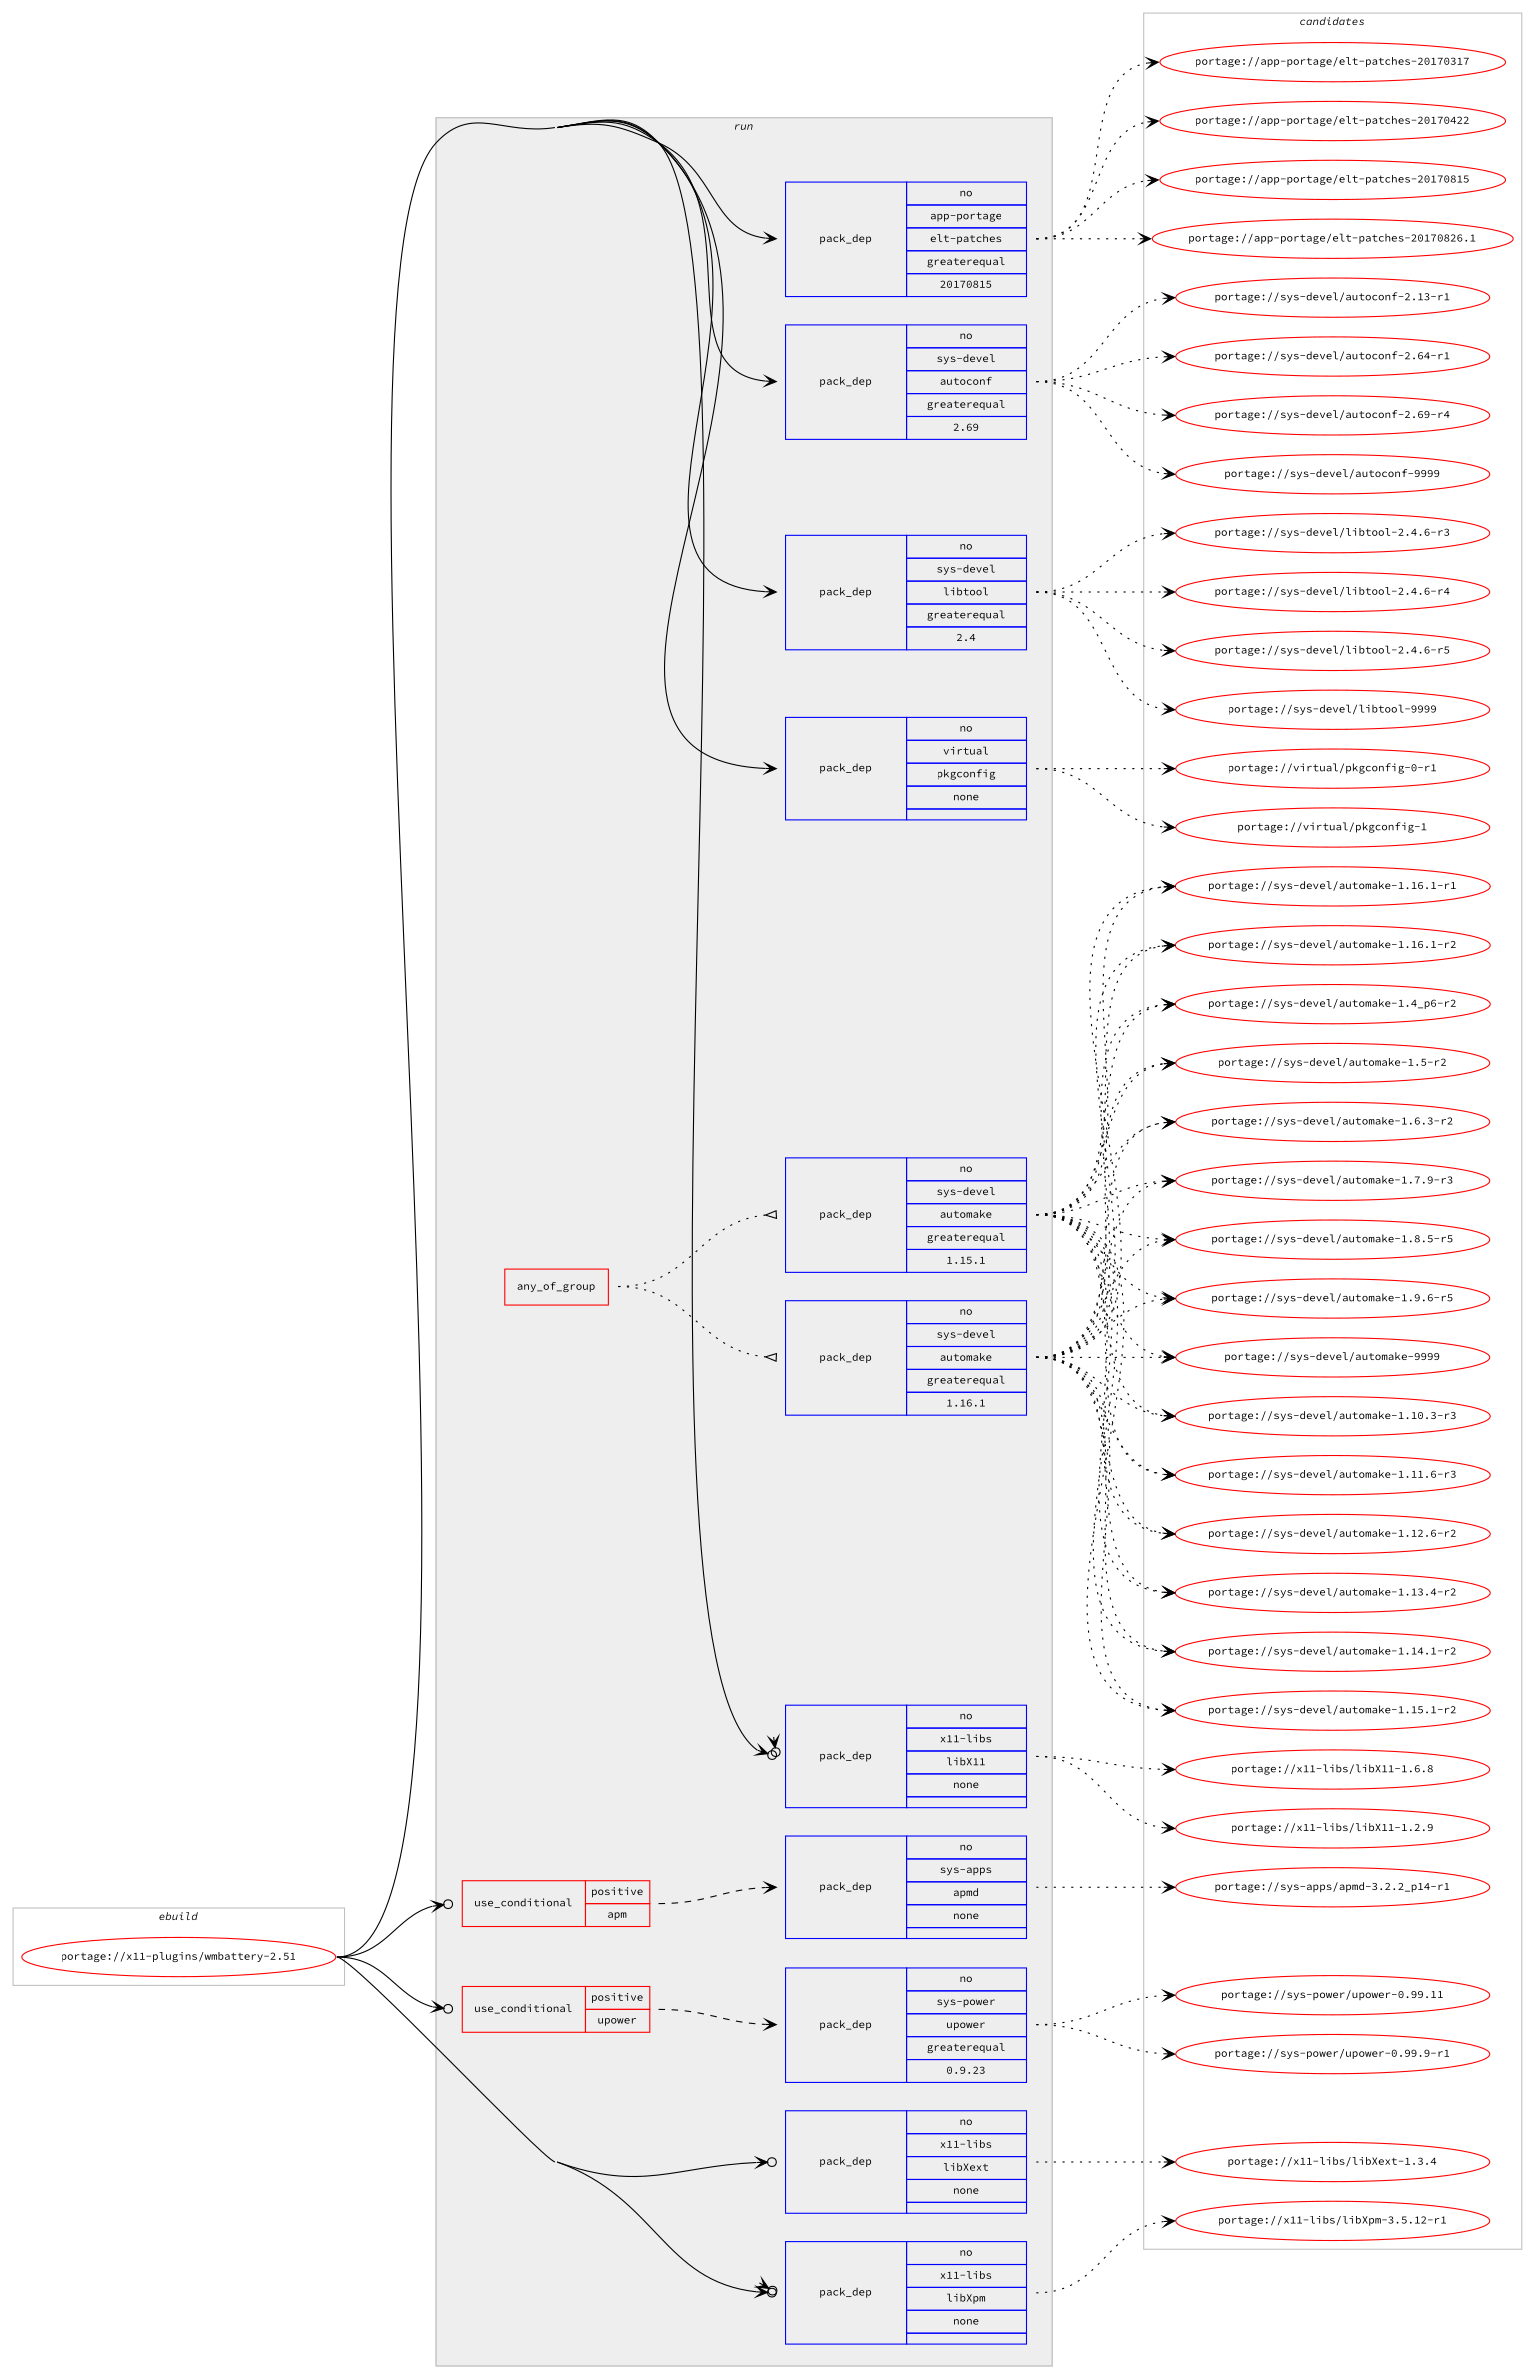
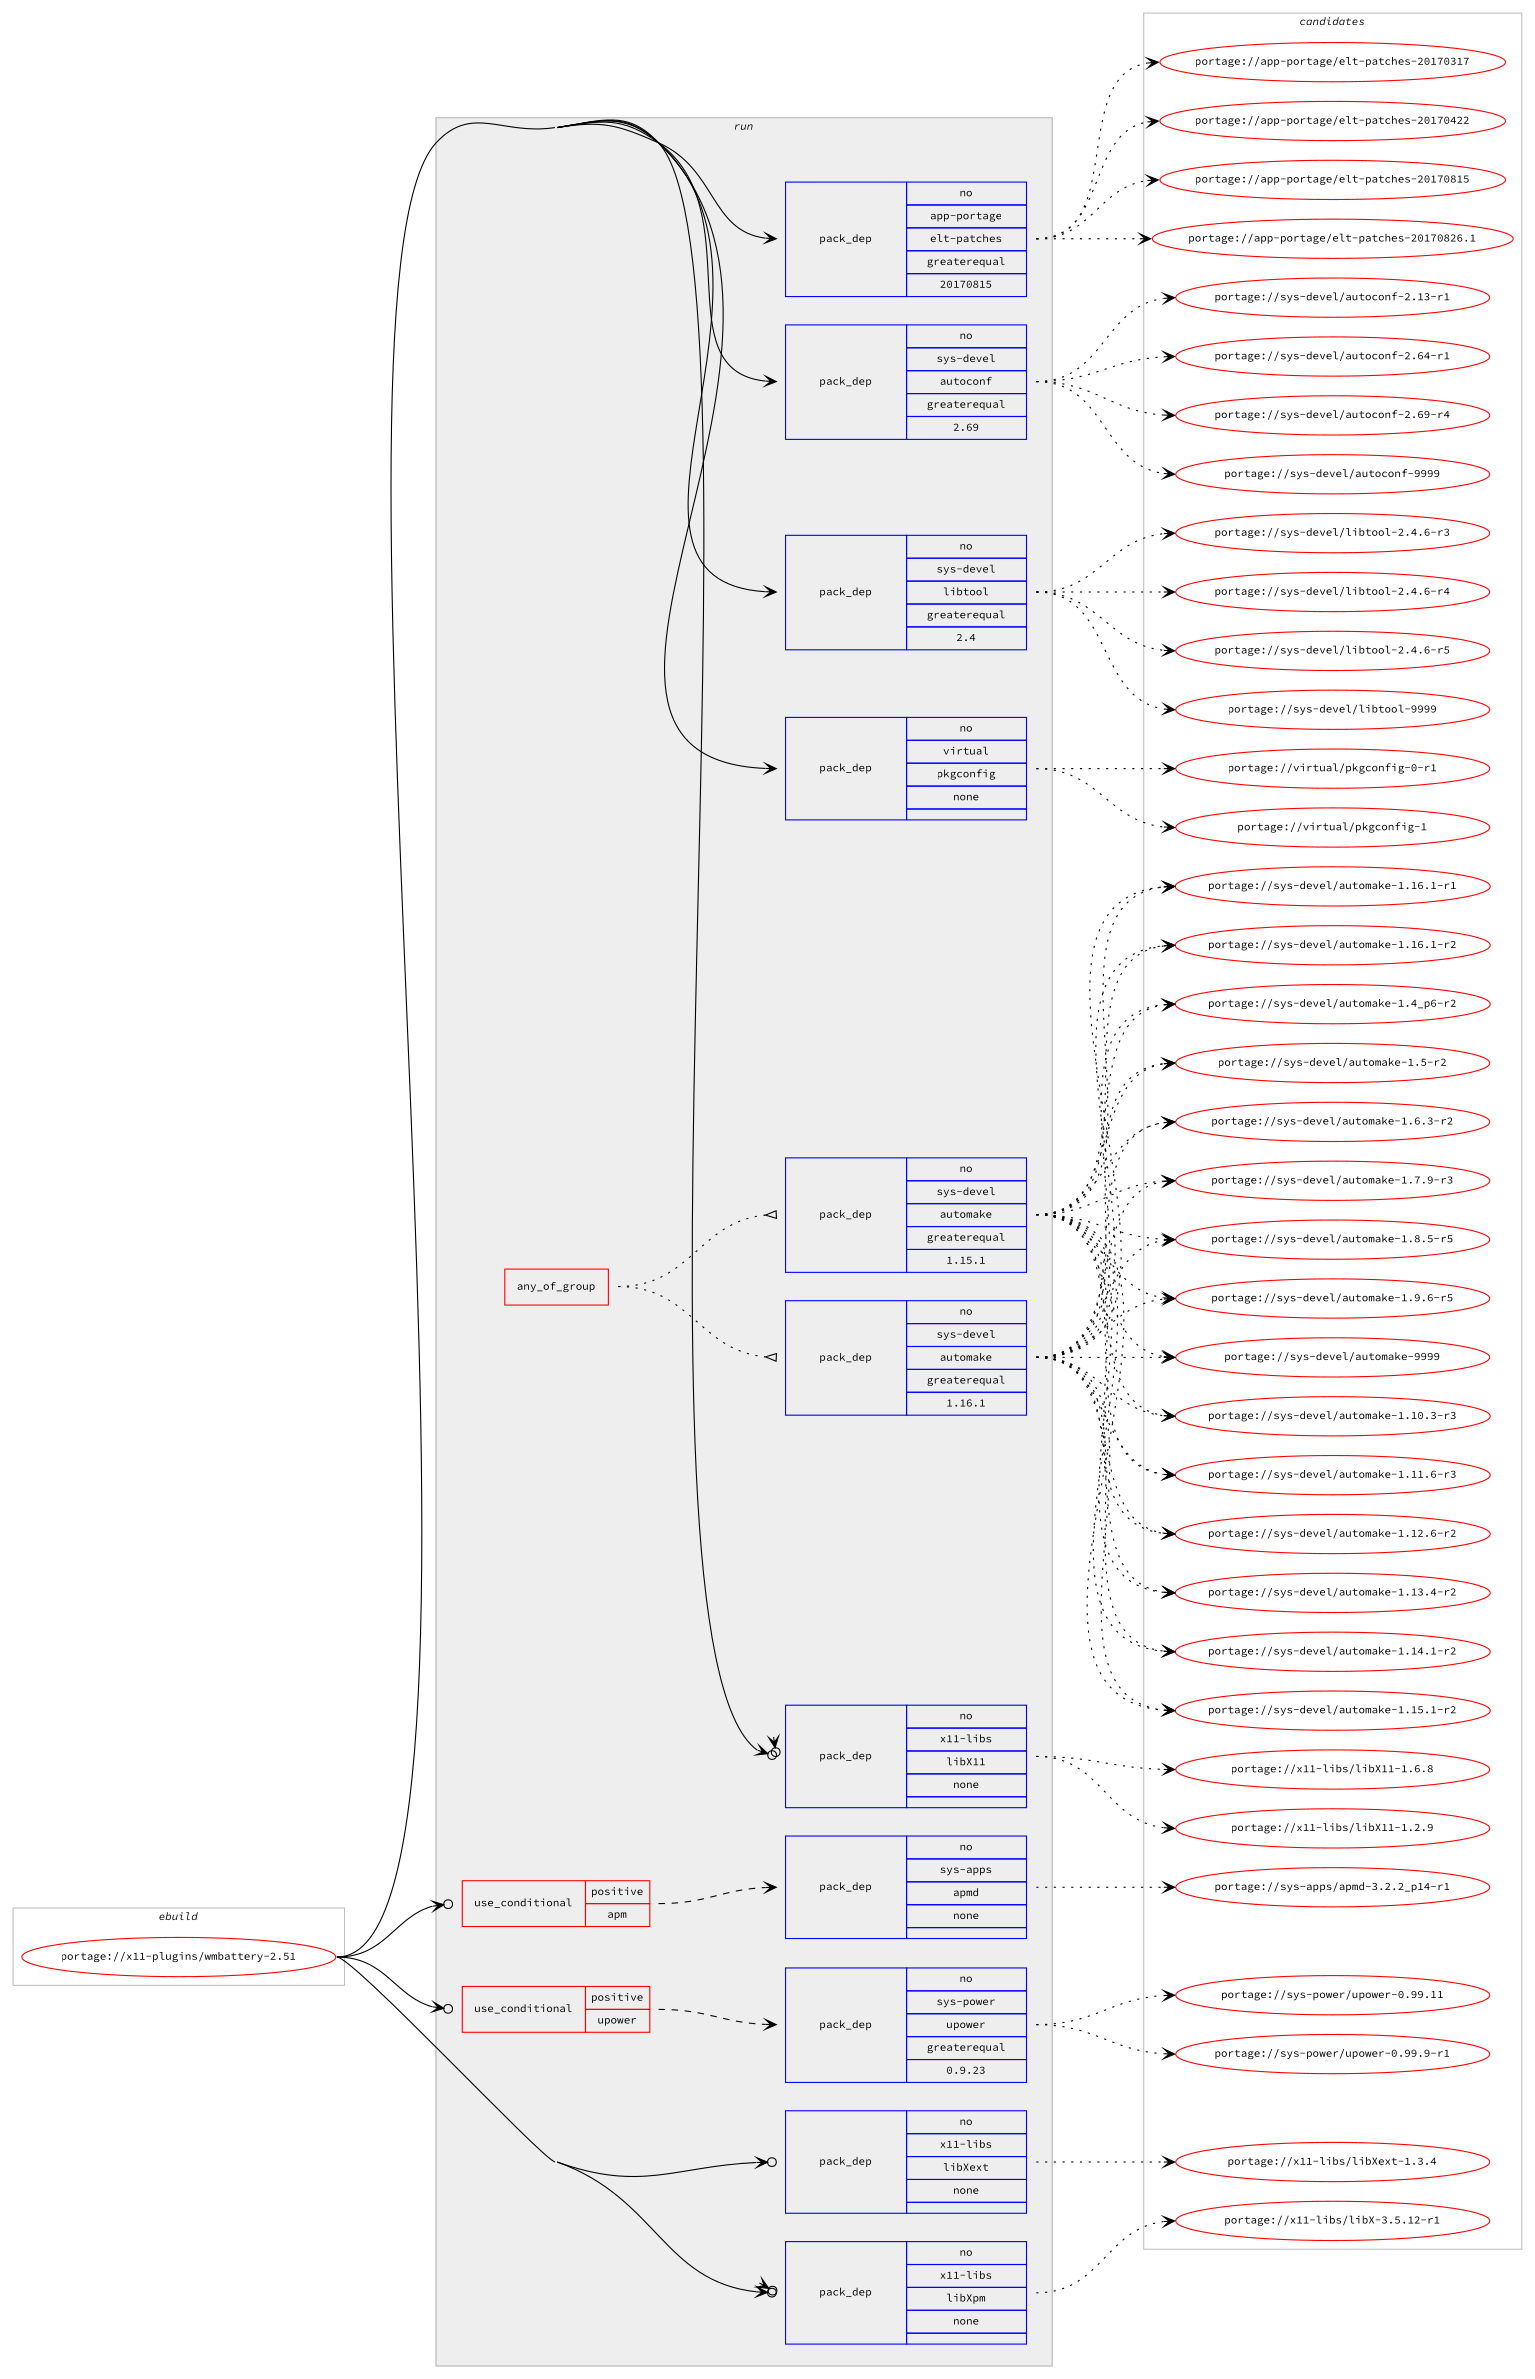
(1333, 2221) -> (1333, 2221)
